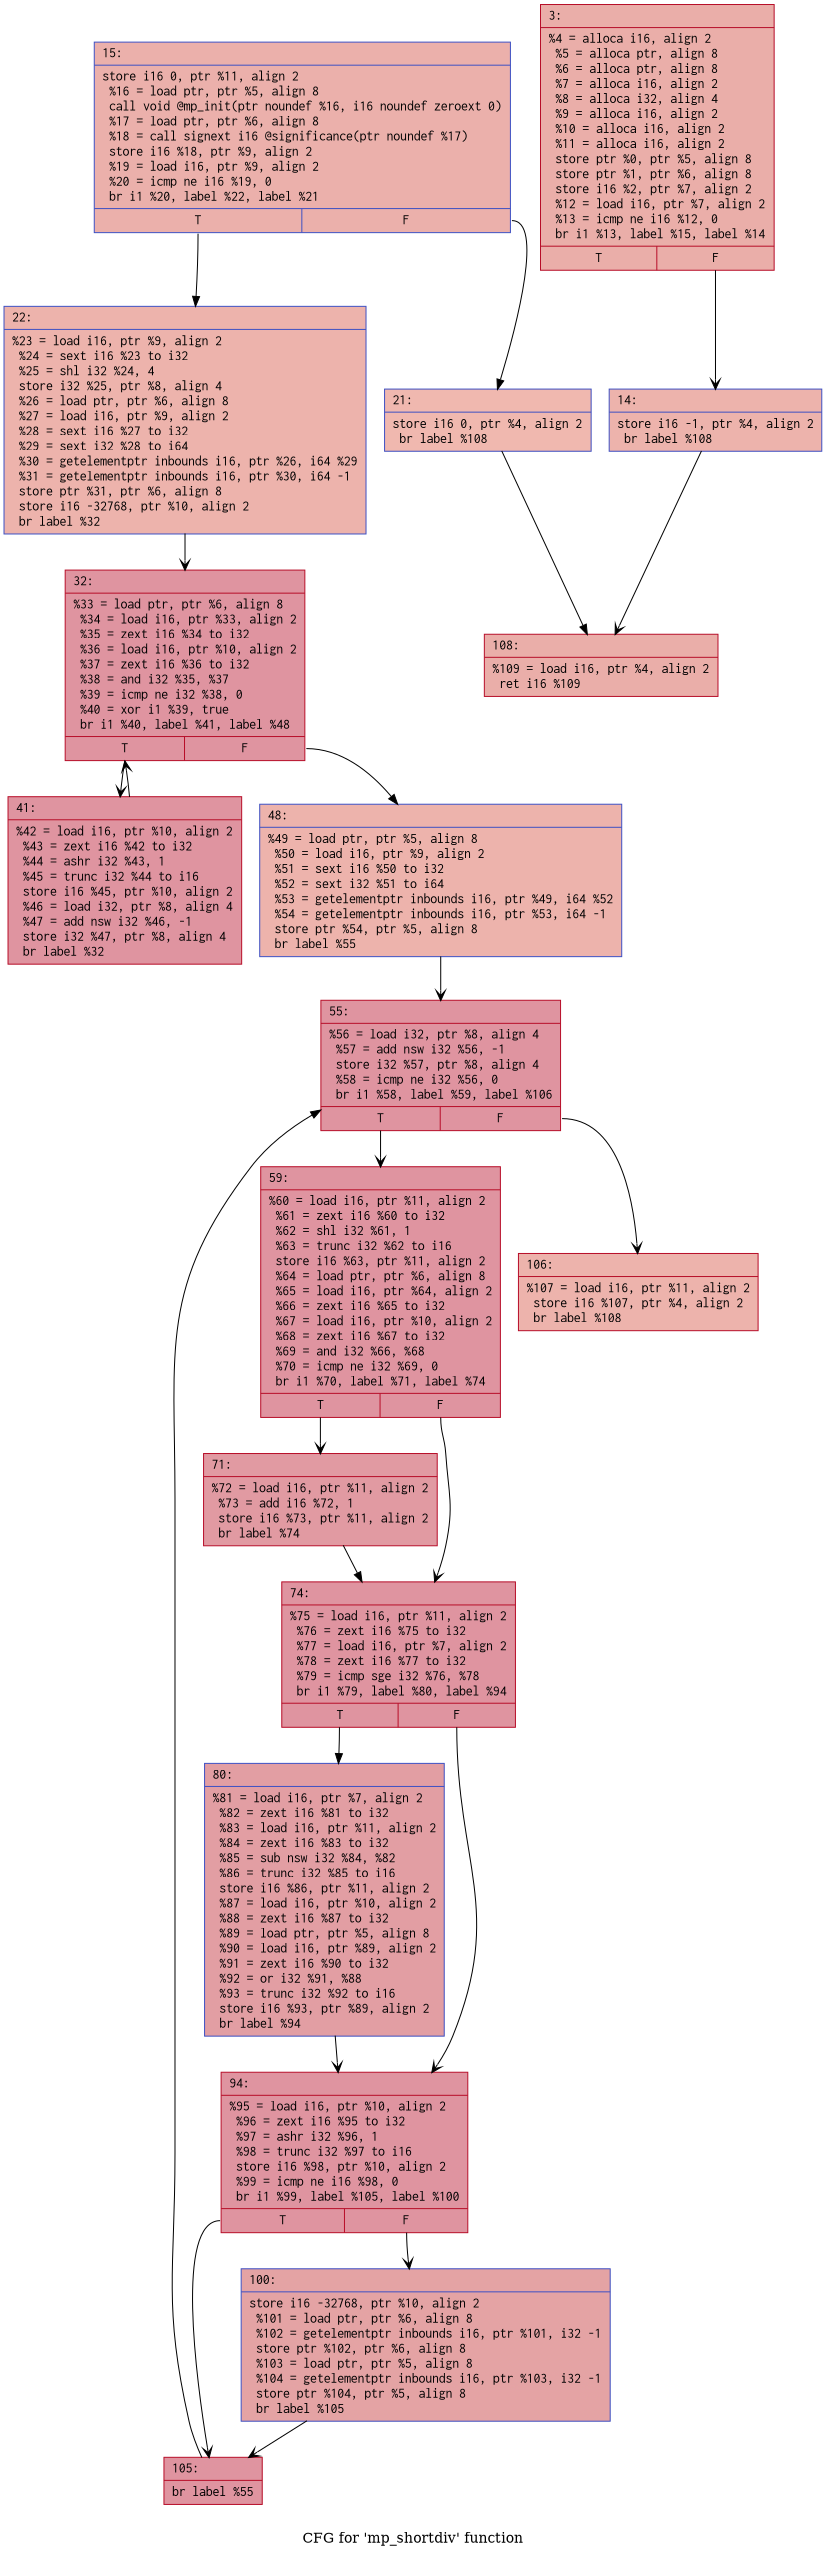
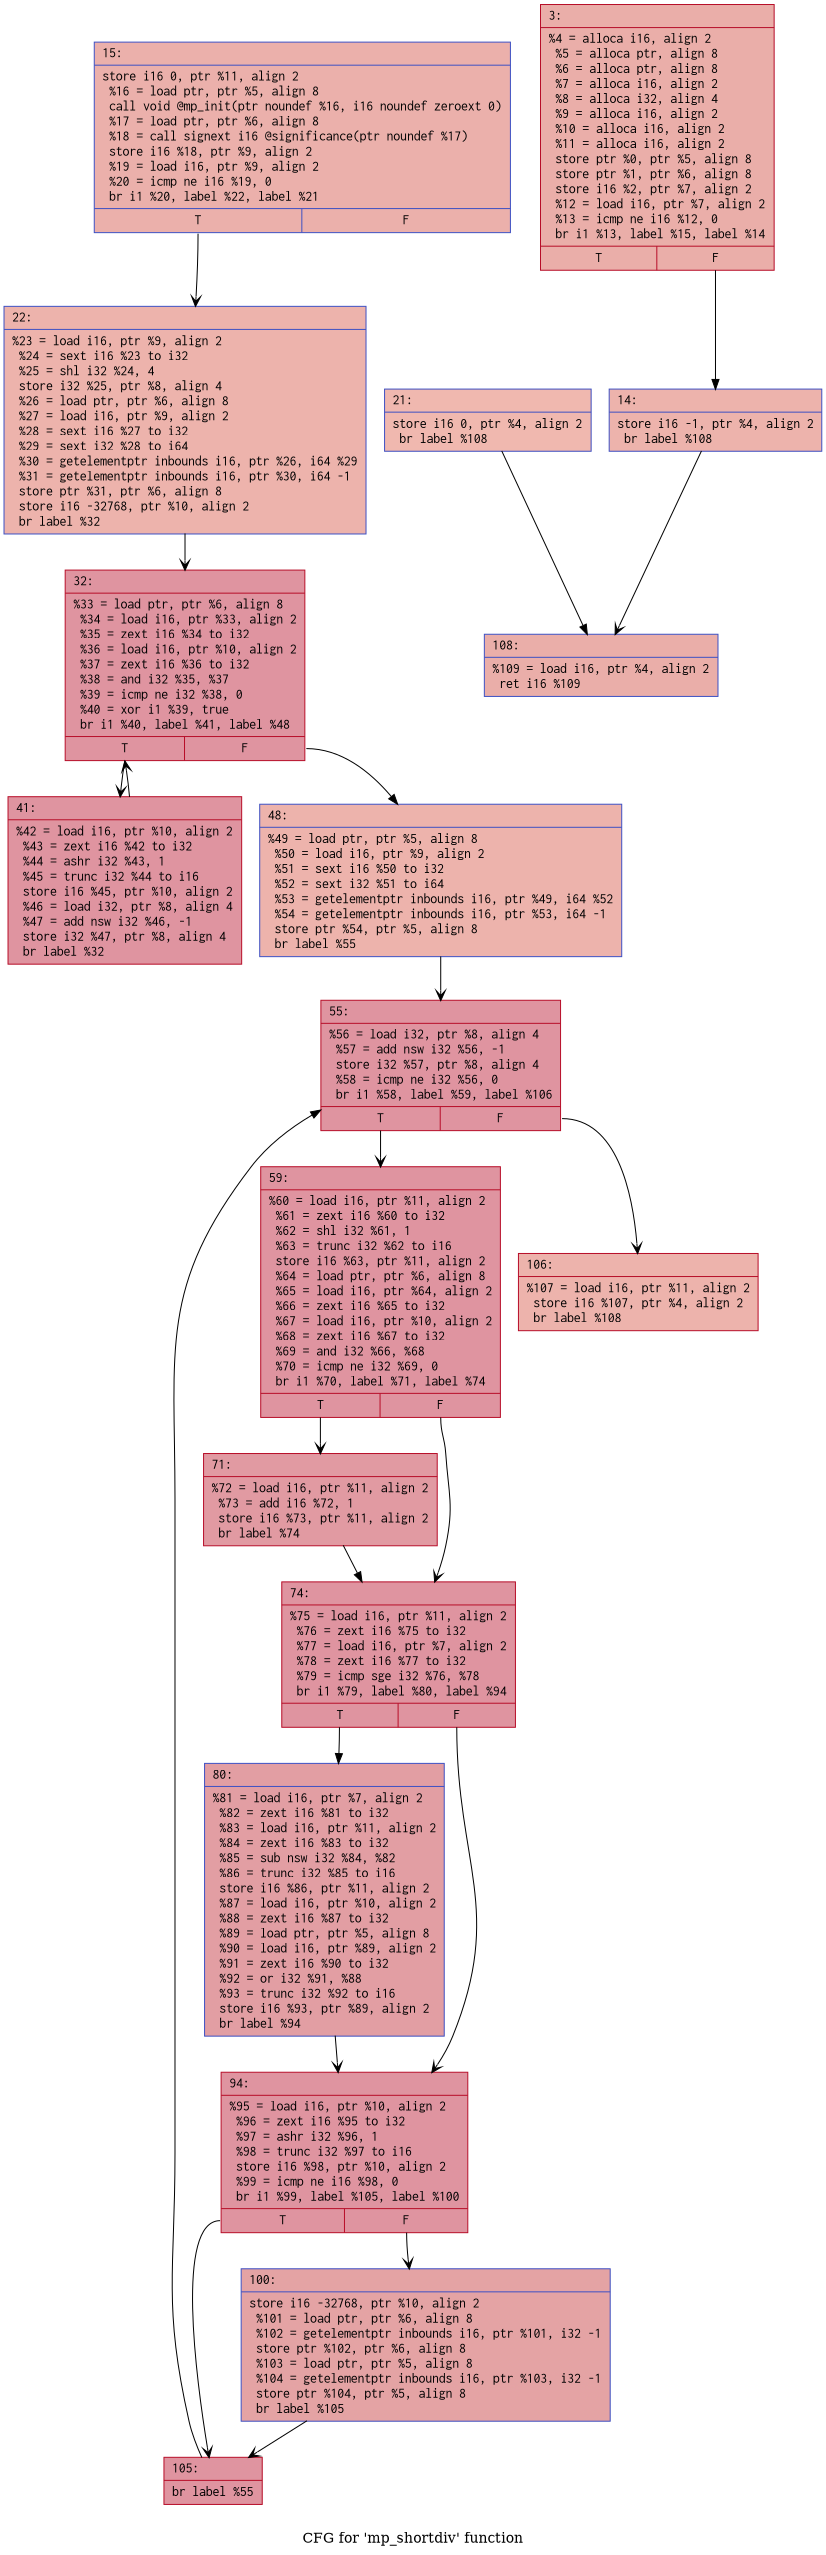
(198, 265) -> (198, 265)
(521, 298) -> none
(715, 325) -> (715, 325)
(601, 665) -> (601, 665)
